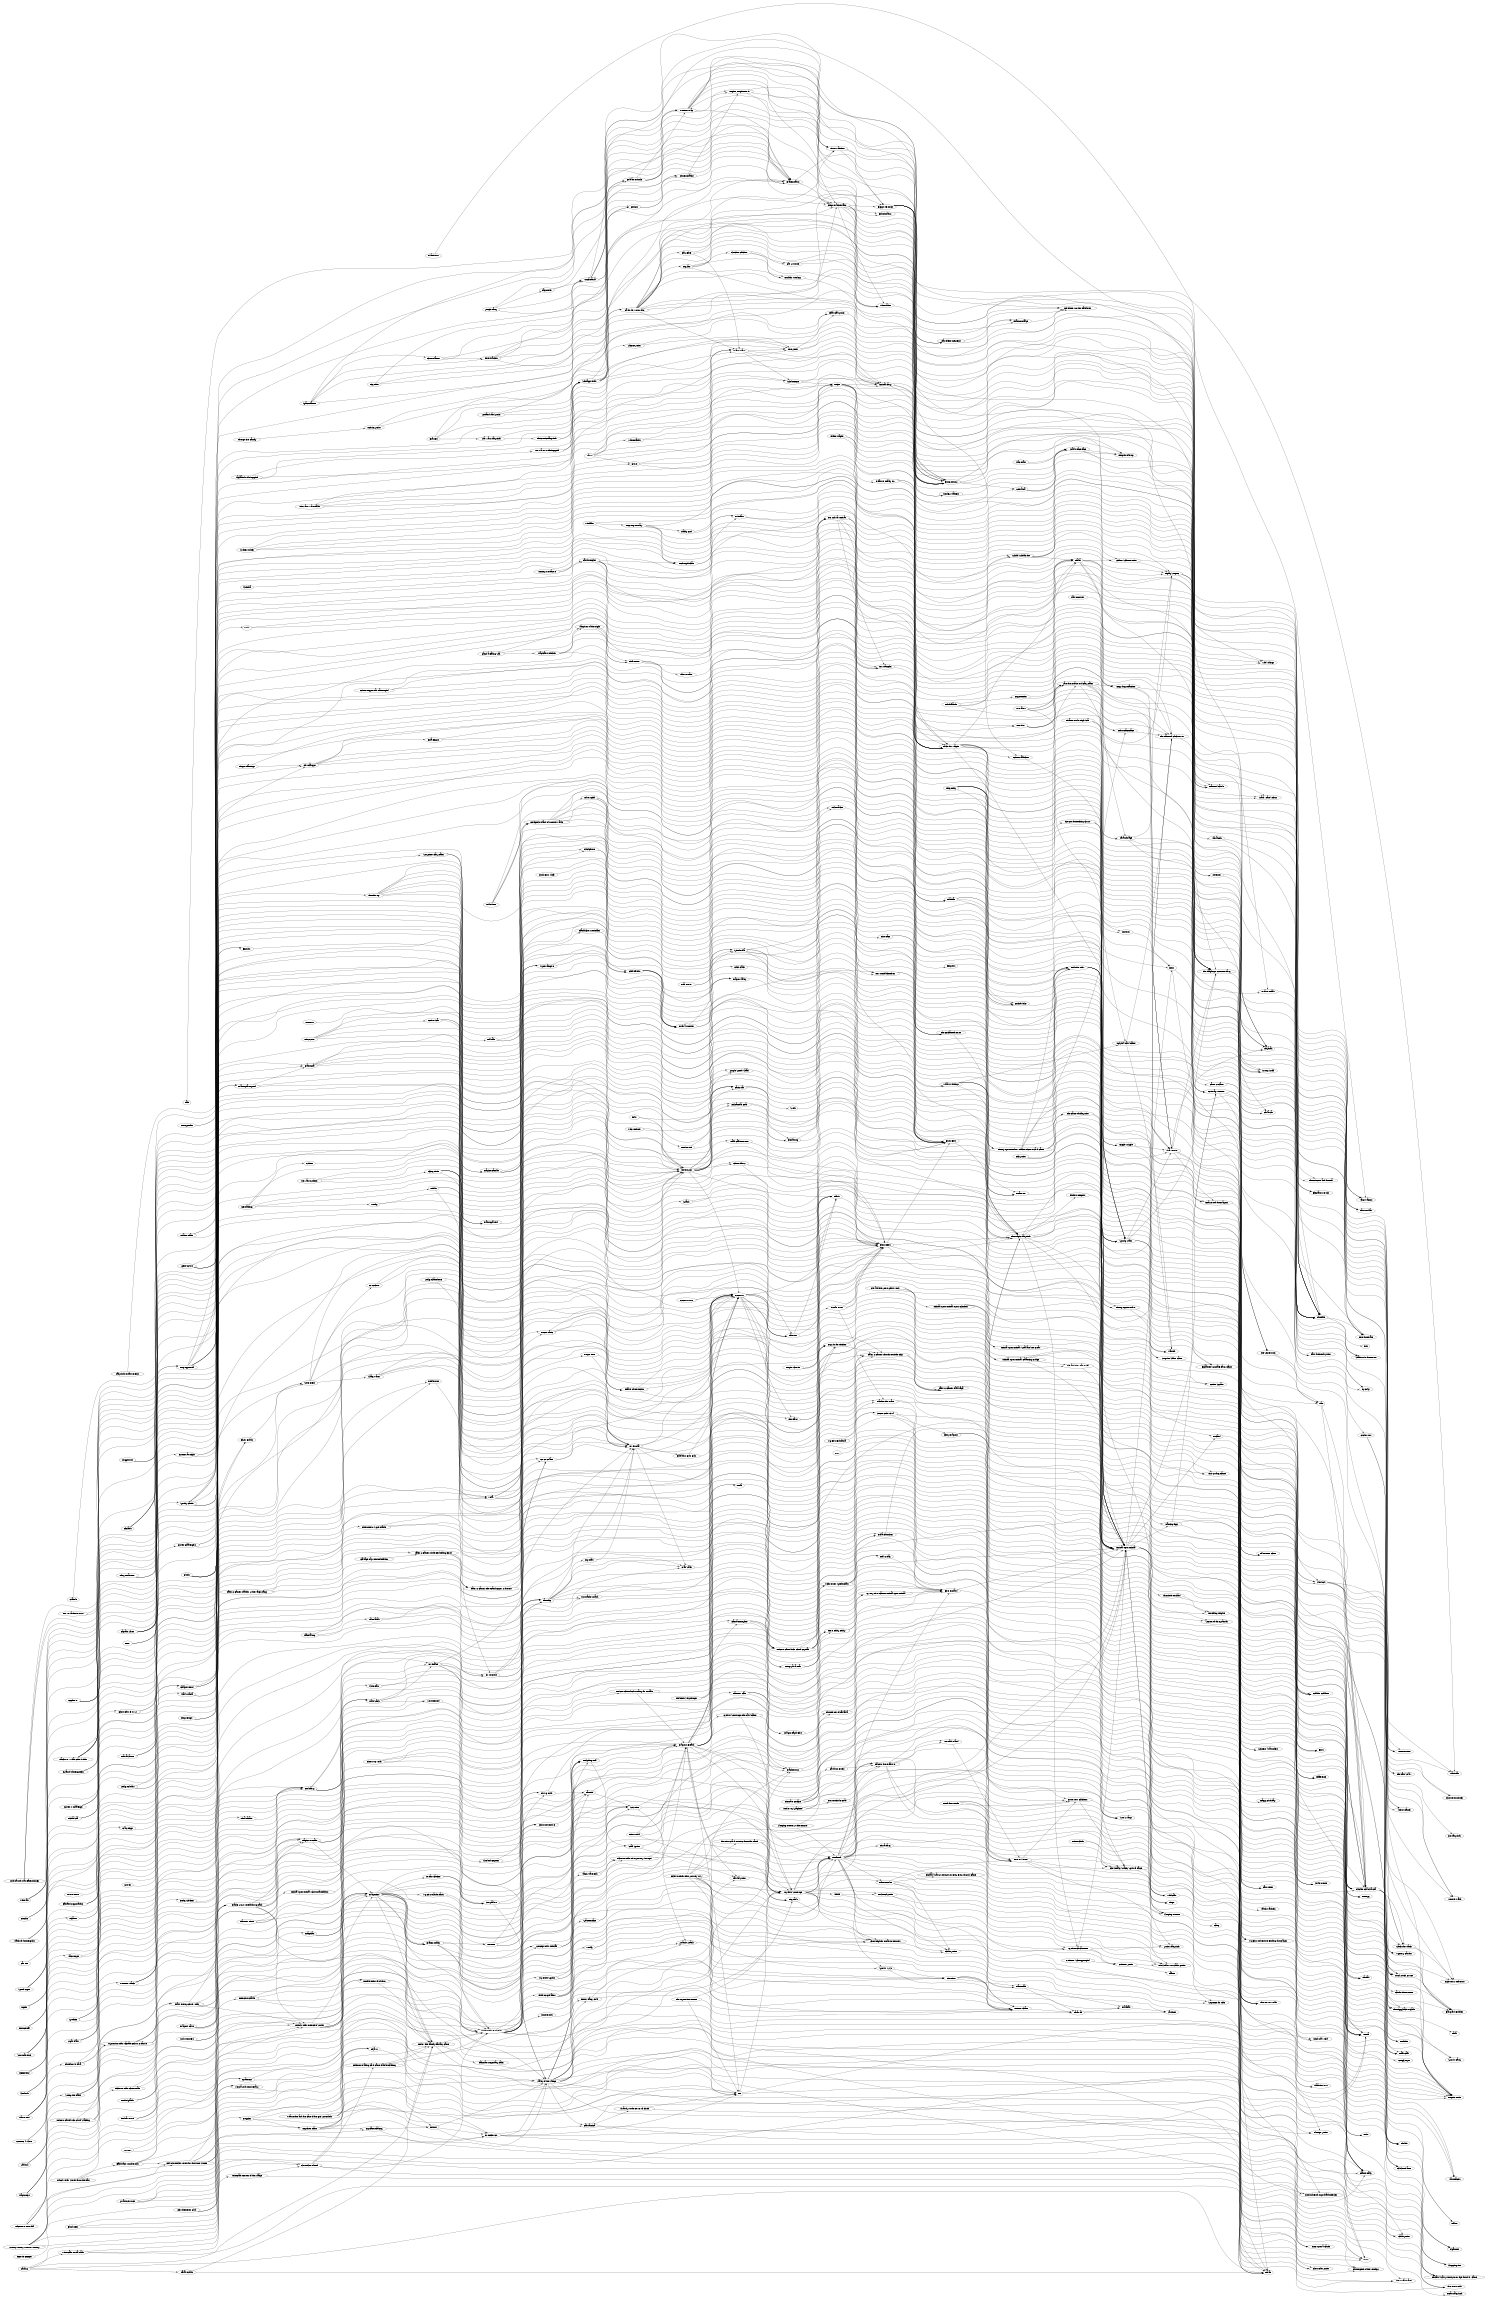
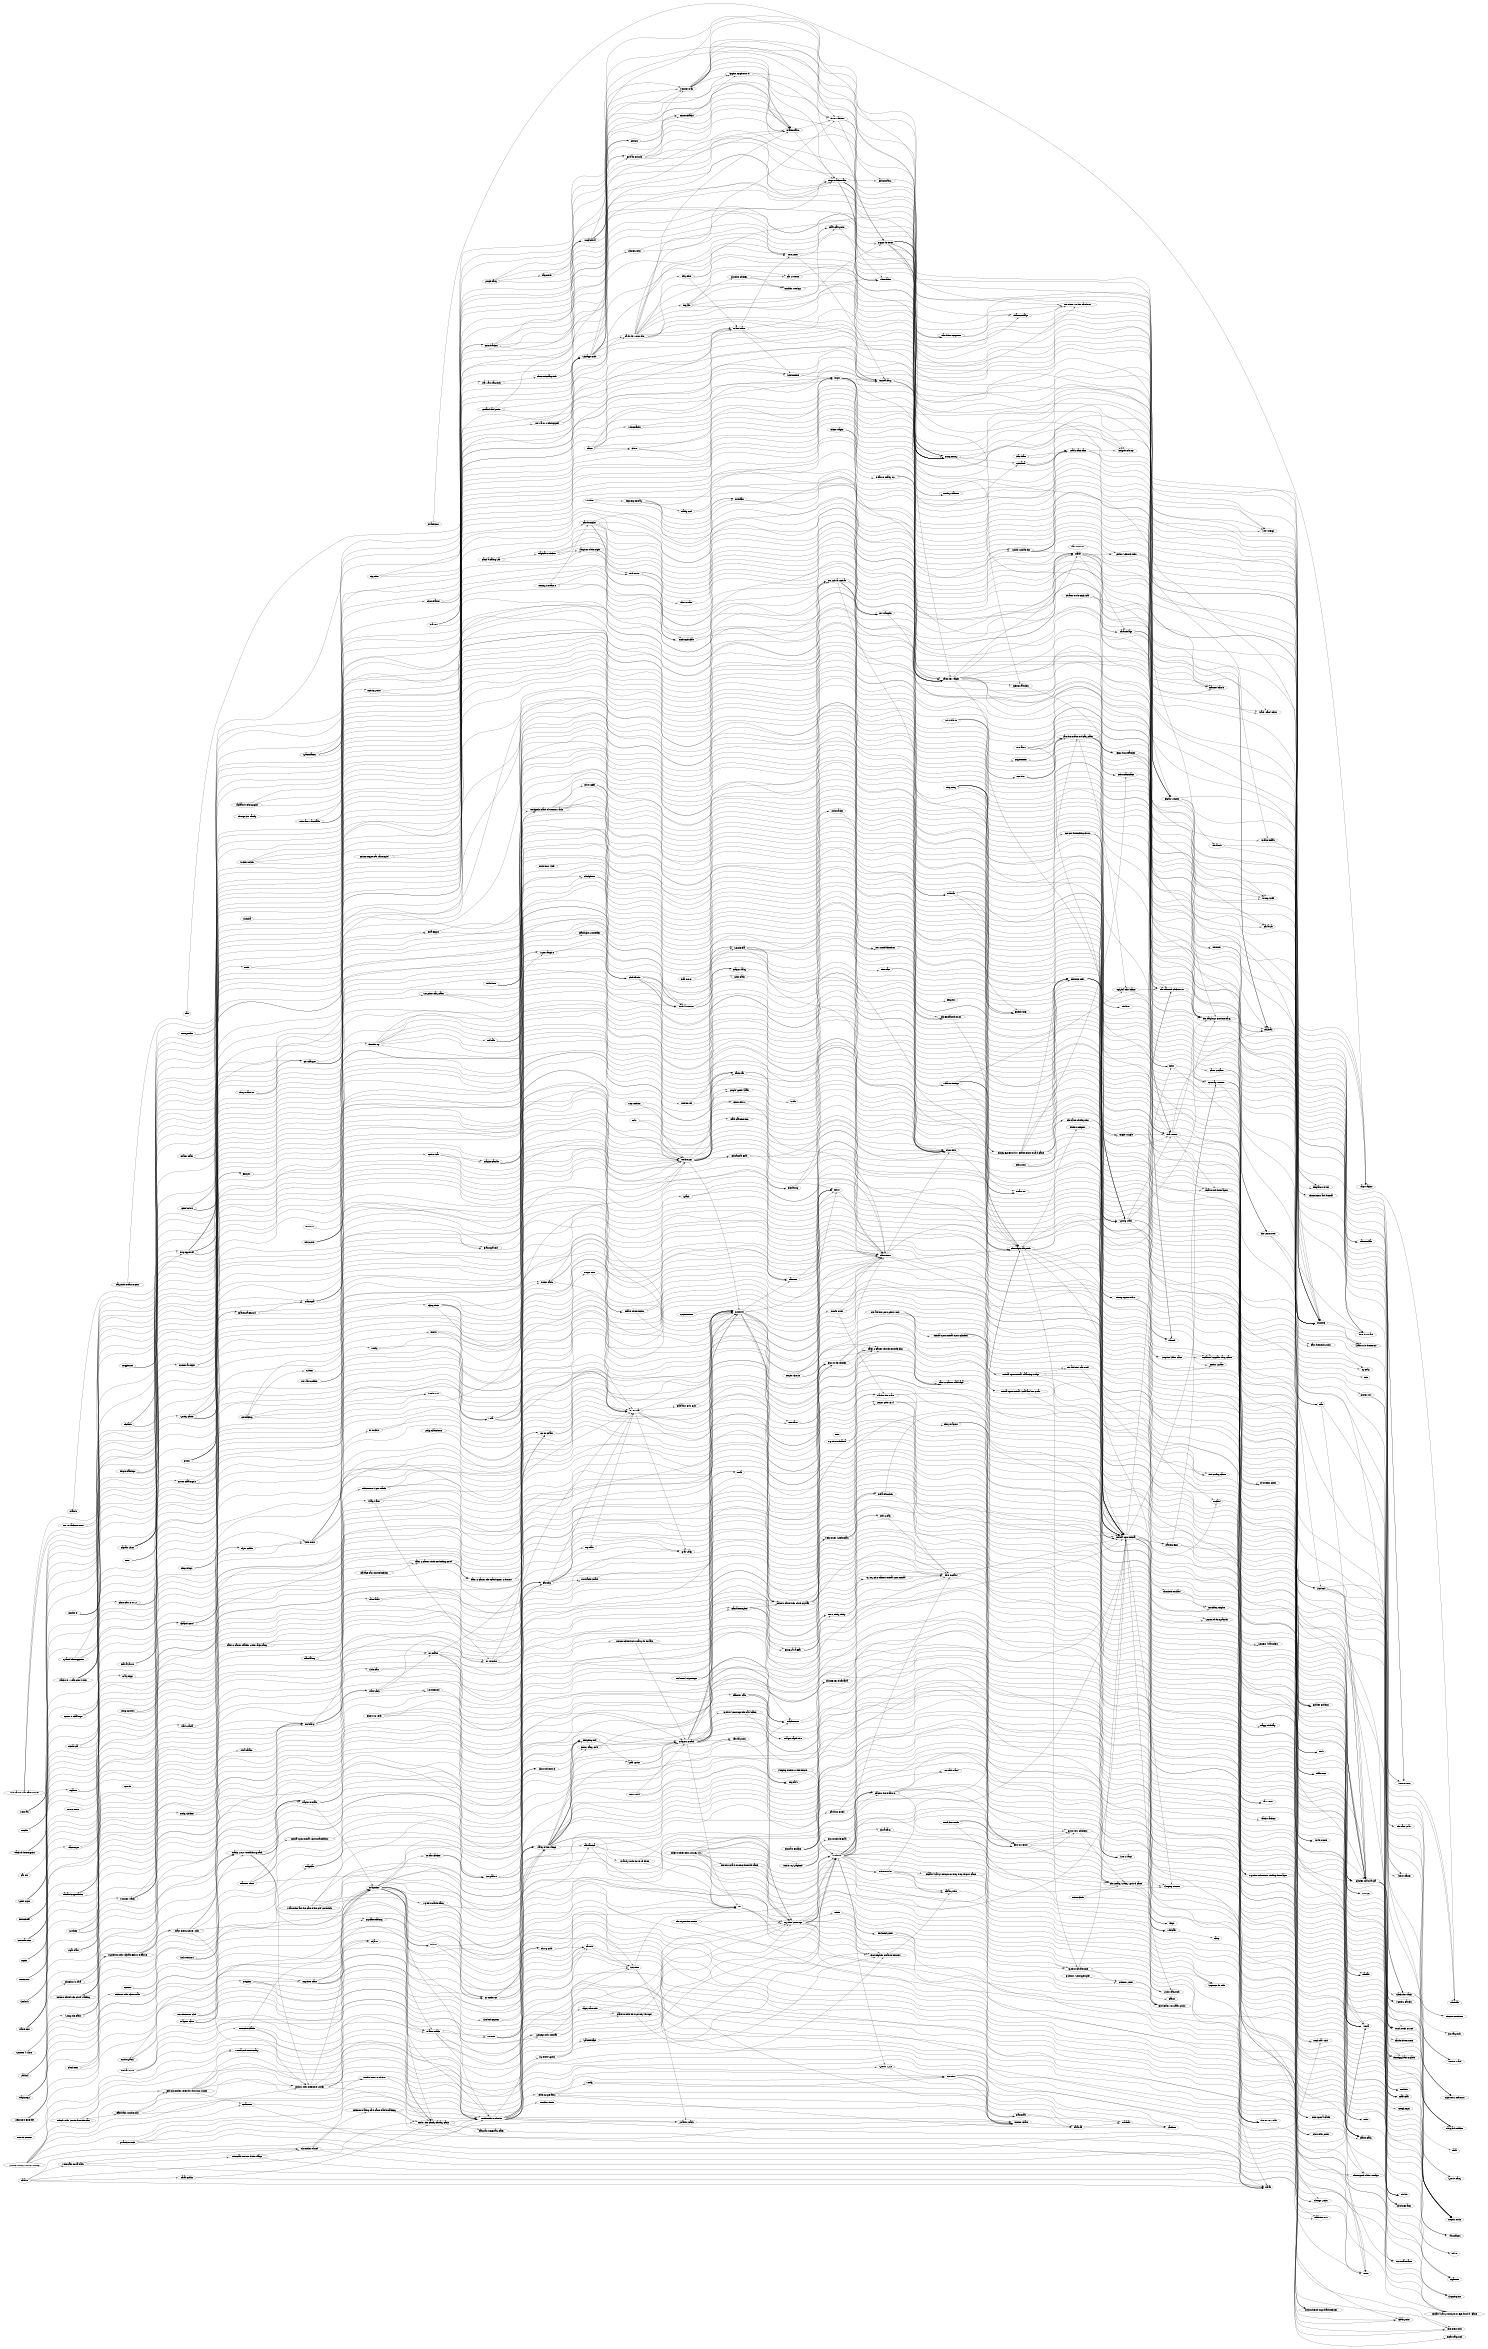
none -> (235, 1081)
(547, 2015) -> (547, 2102)
